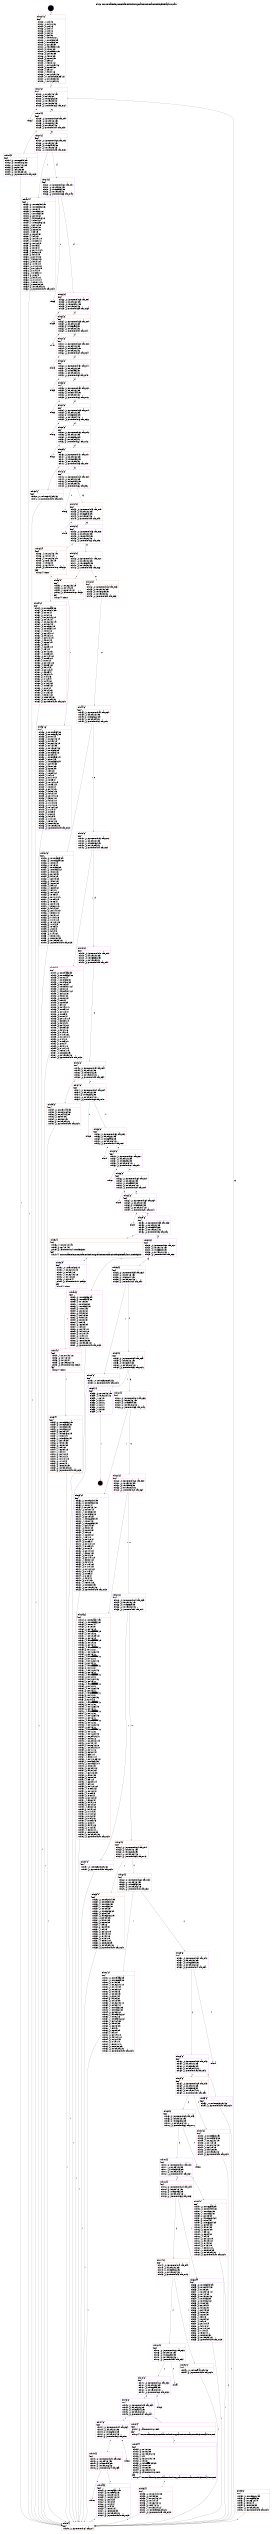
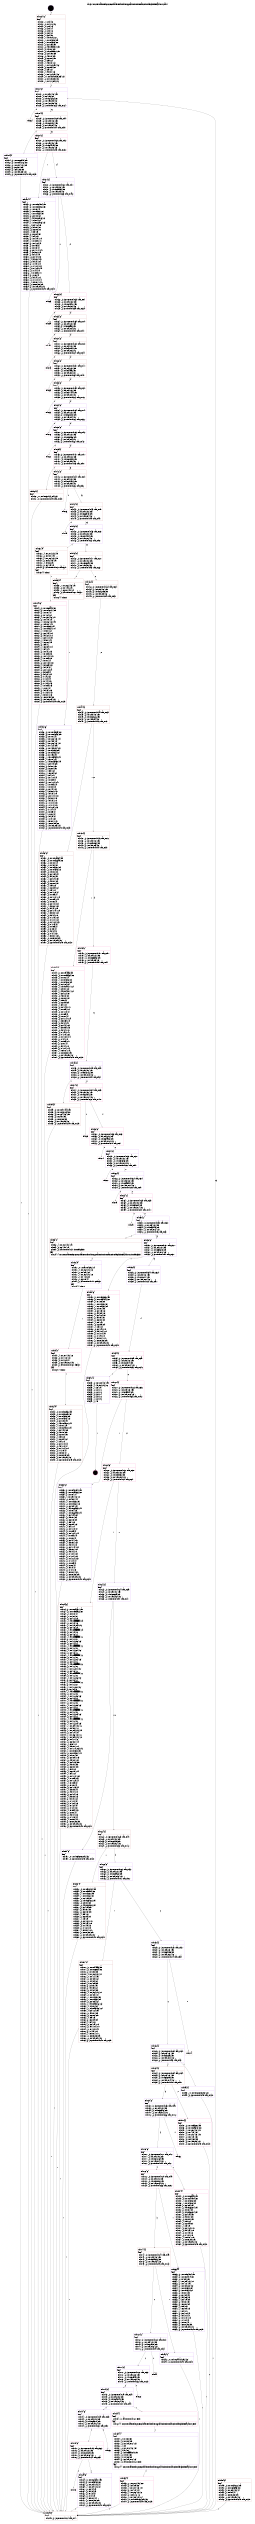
(103, 1380) -> none
